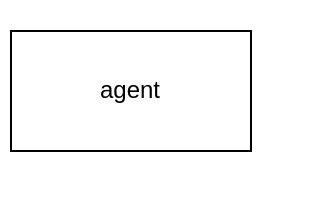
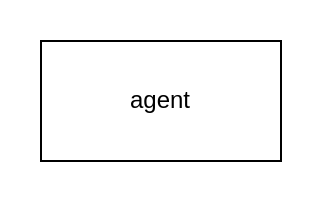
(131, 91) -> (161, 101)
